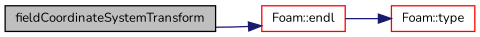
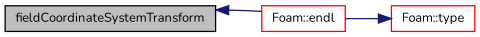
(232, 27) -> (245, 11)
